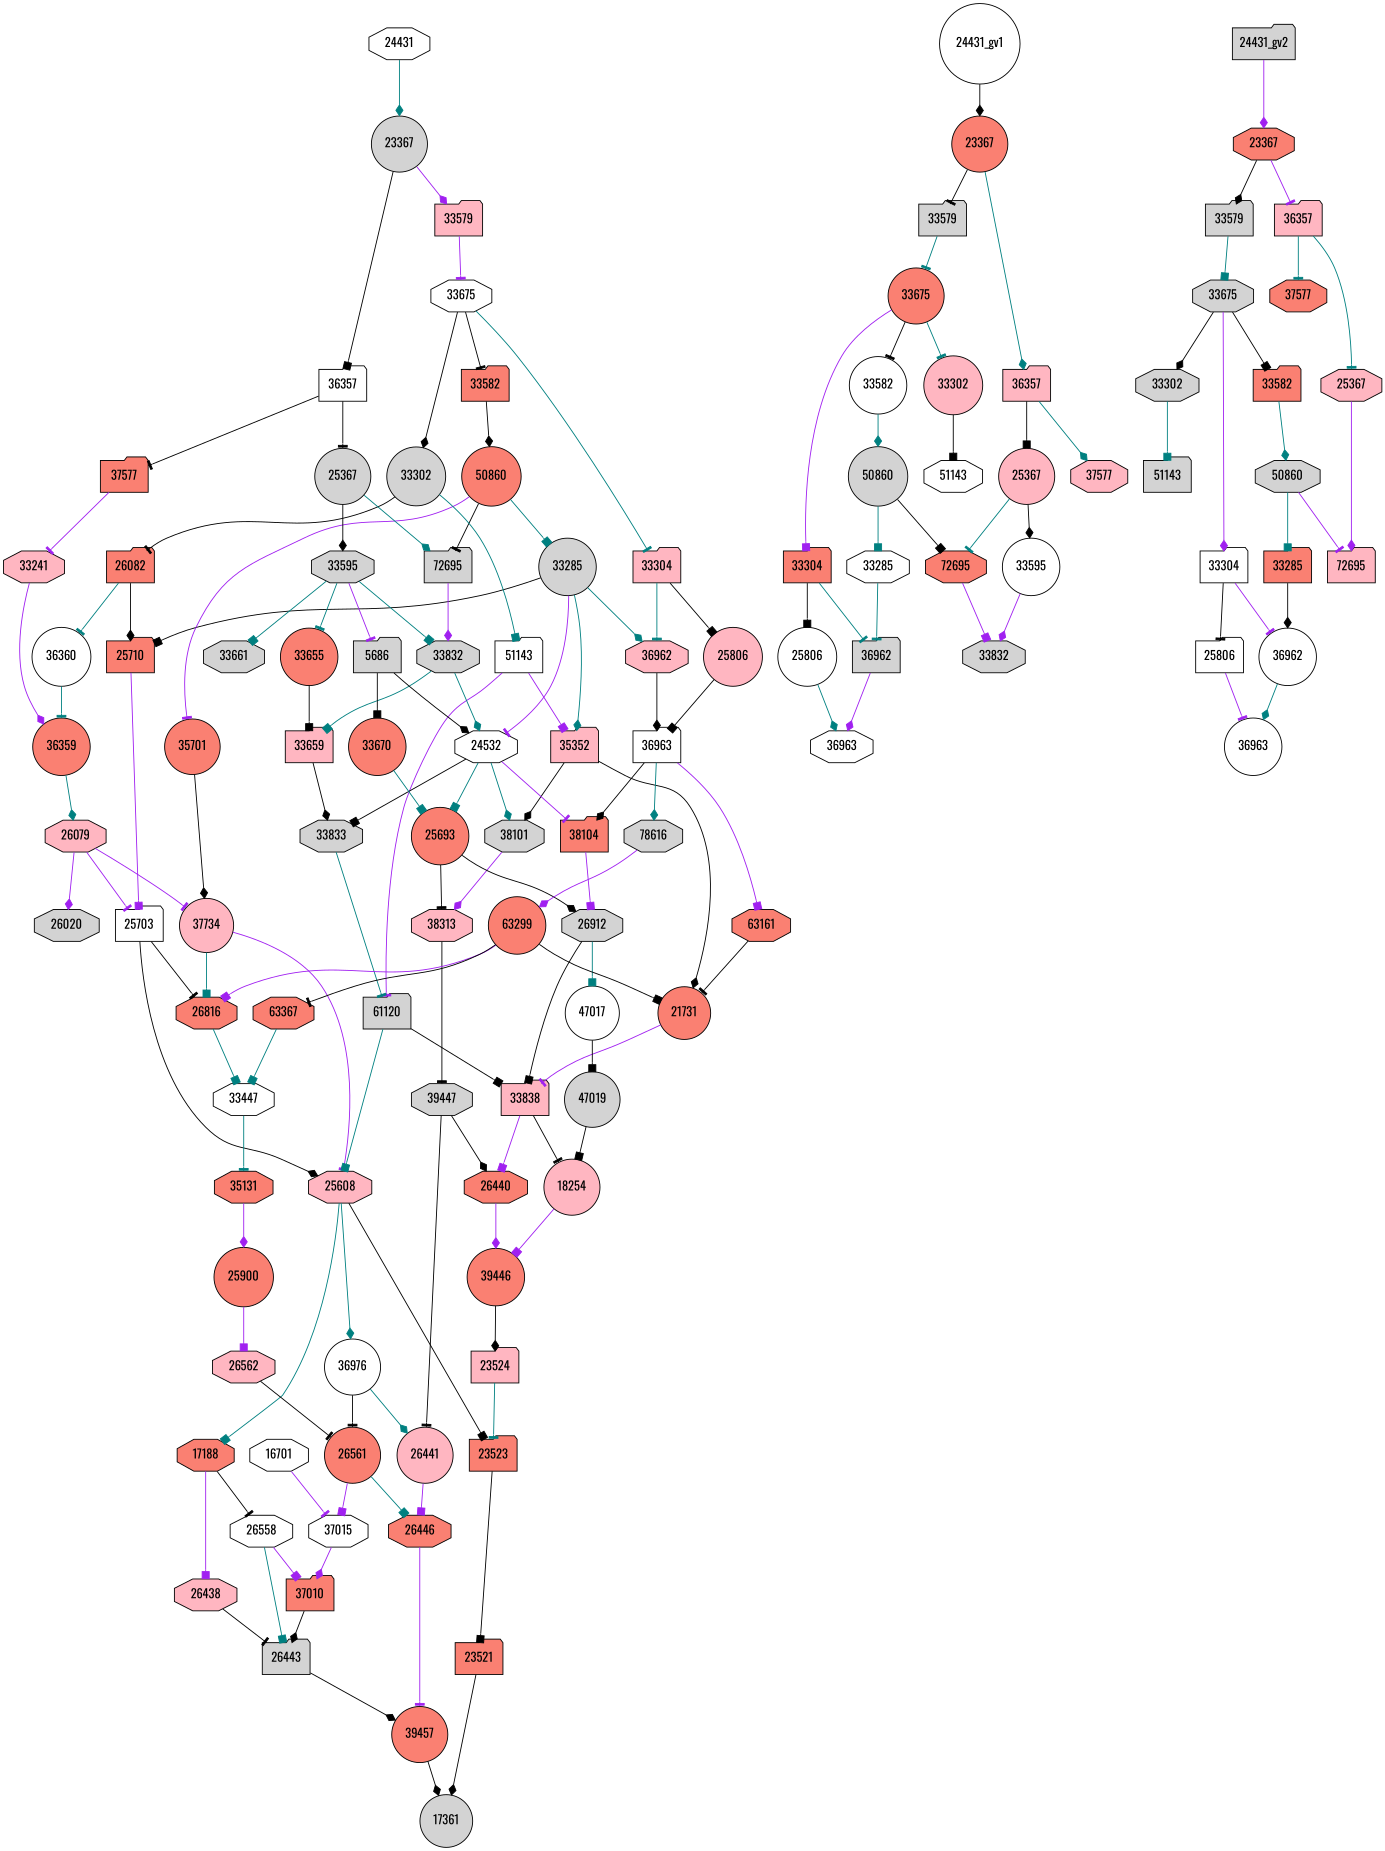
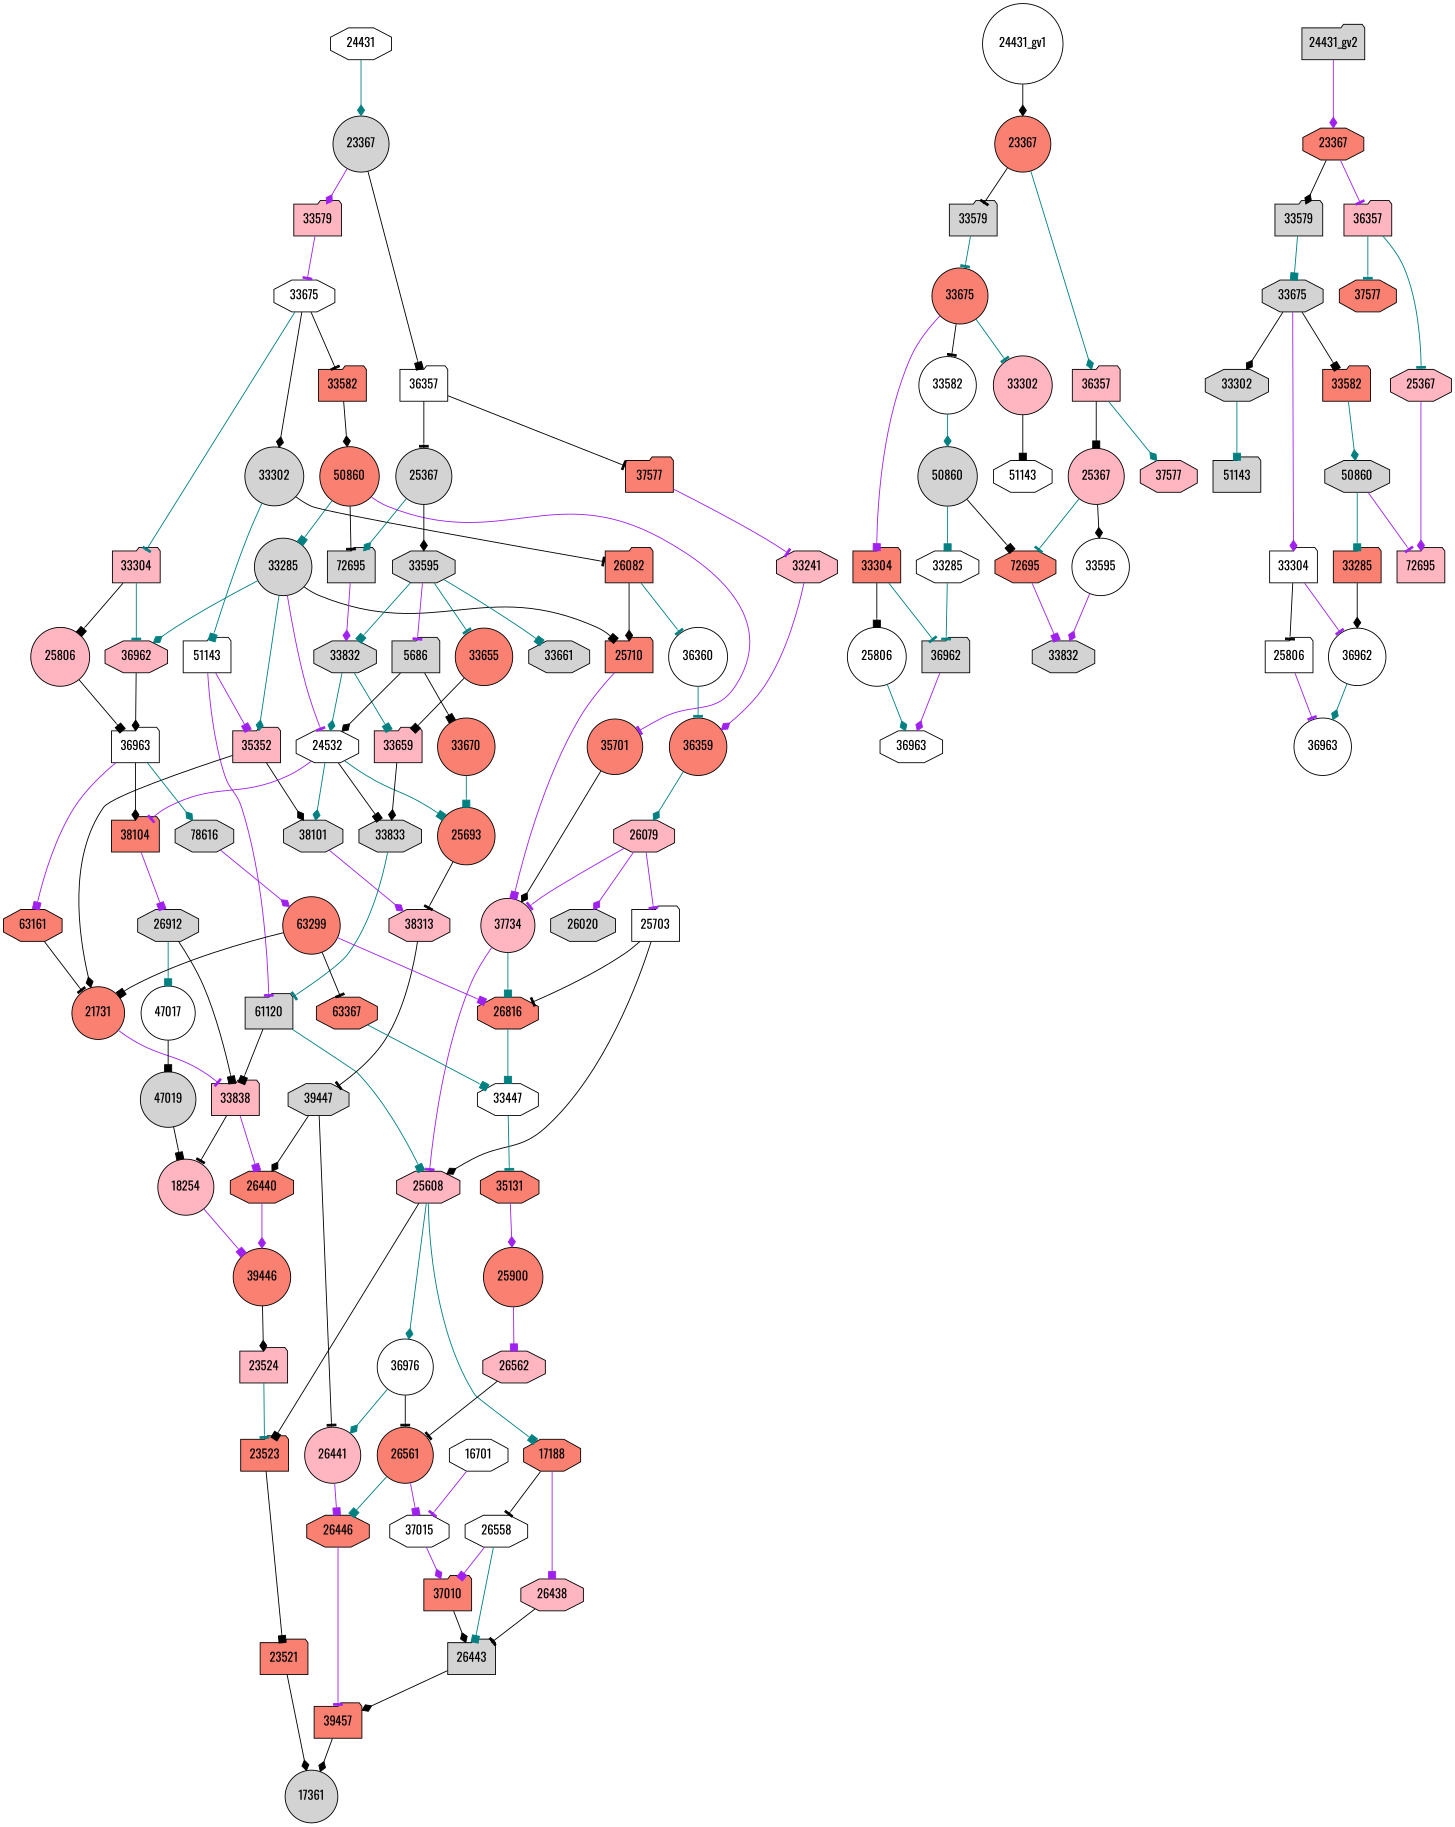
(135, 787) -> (552, 775)
(514, 881) -> none
(420, 1735) -> (338, 1722)
